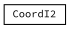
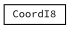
(35, 15) -> (35, 15)
